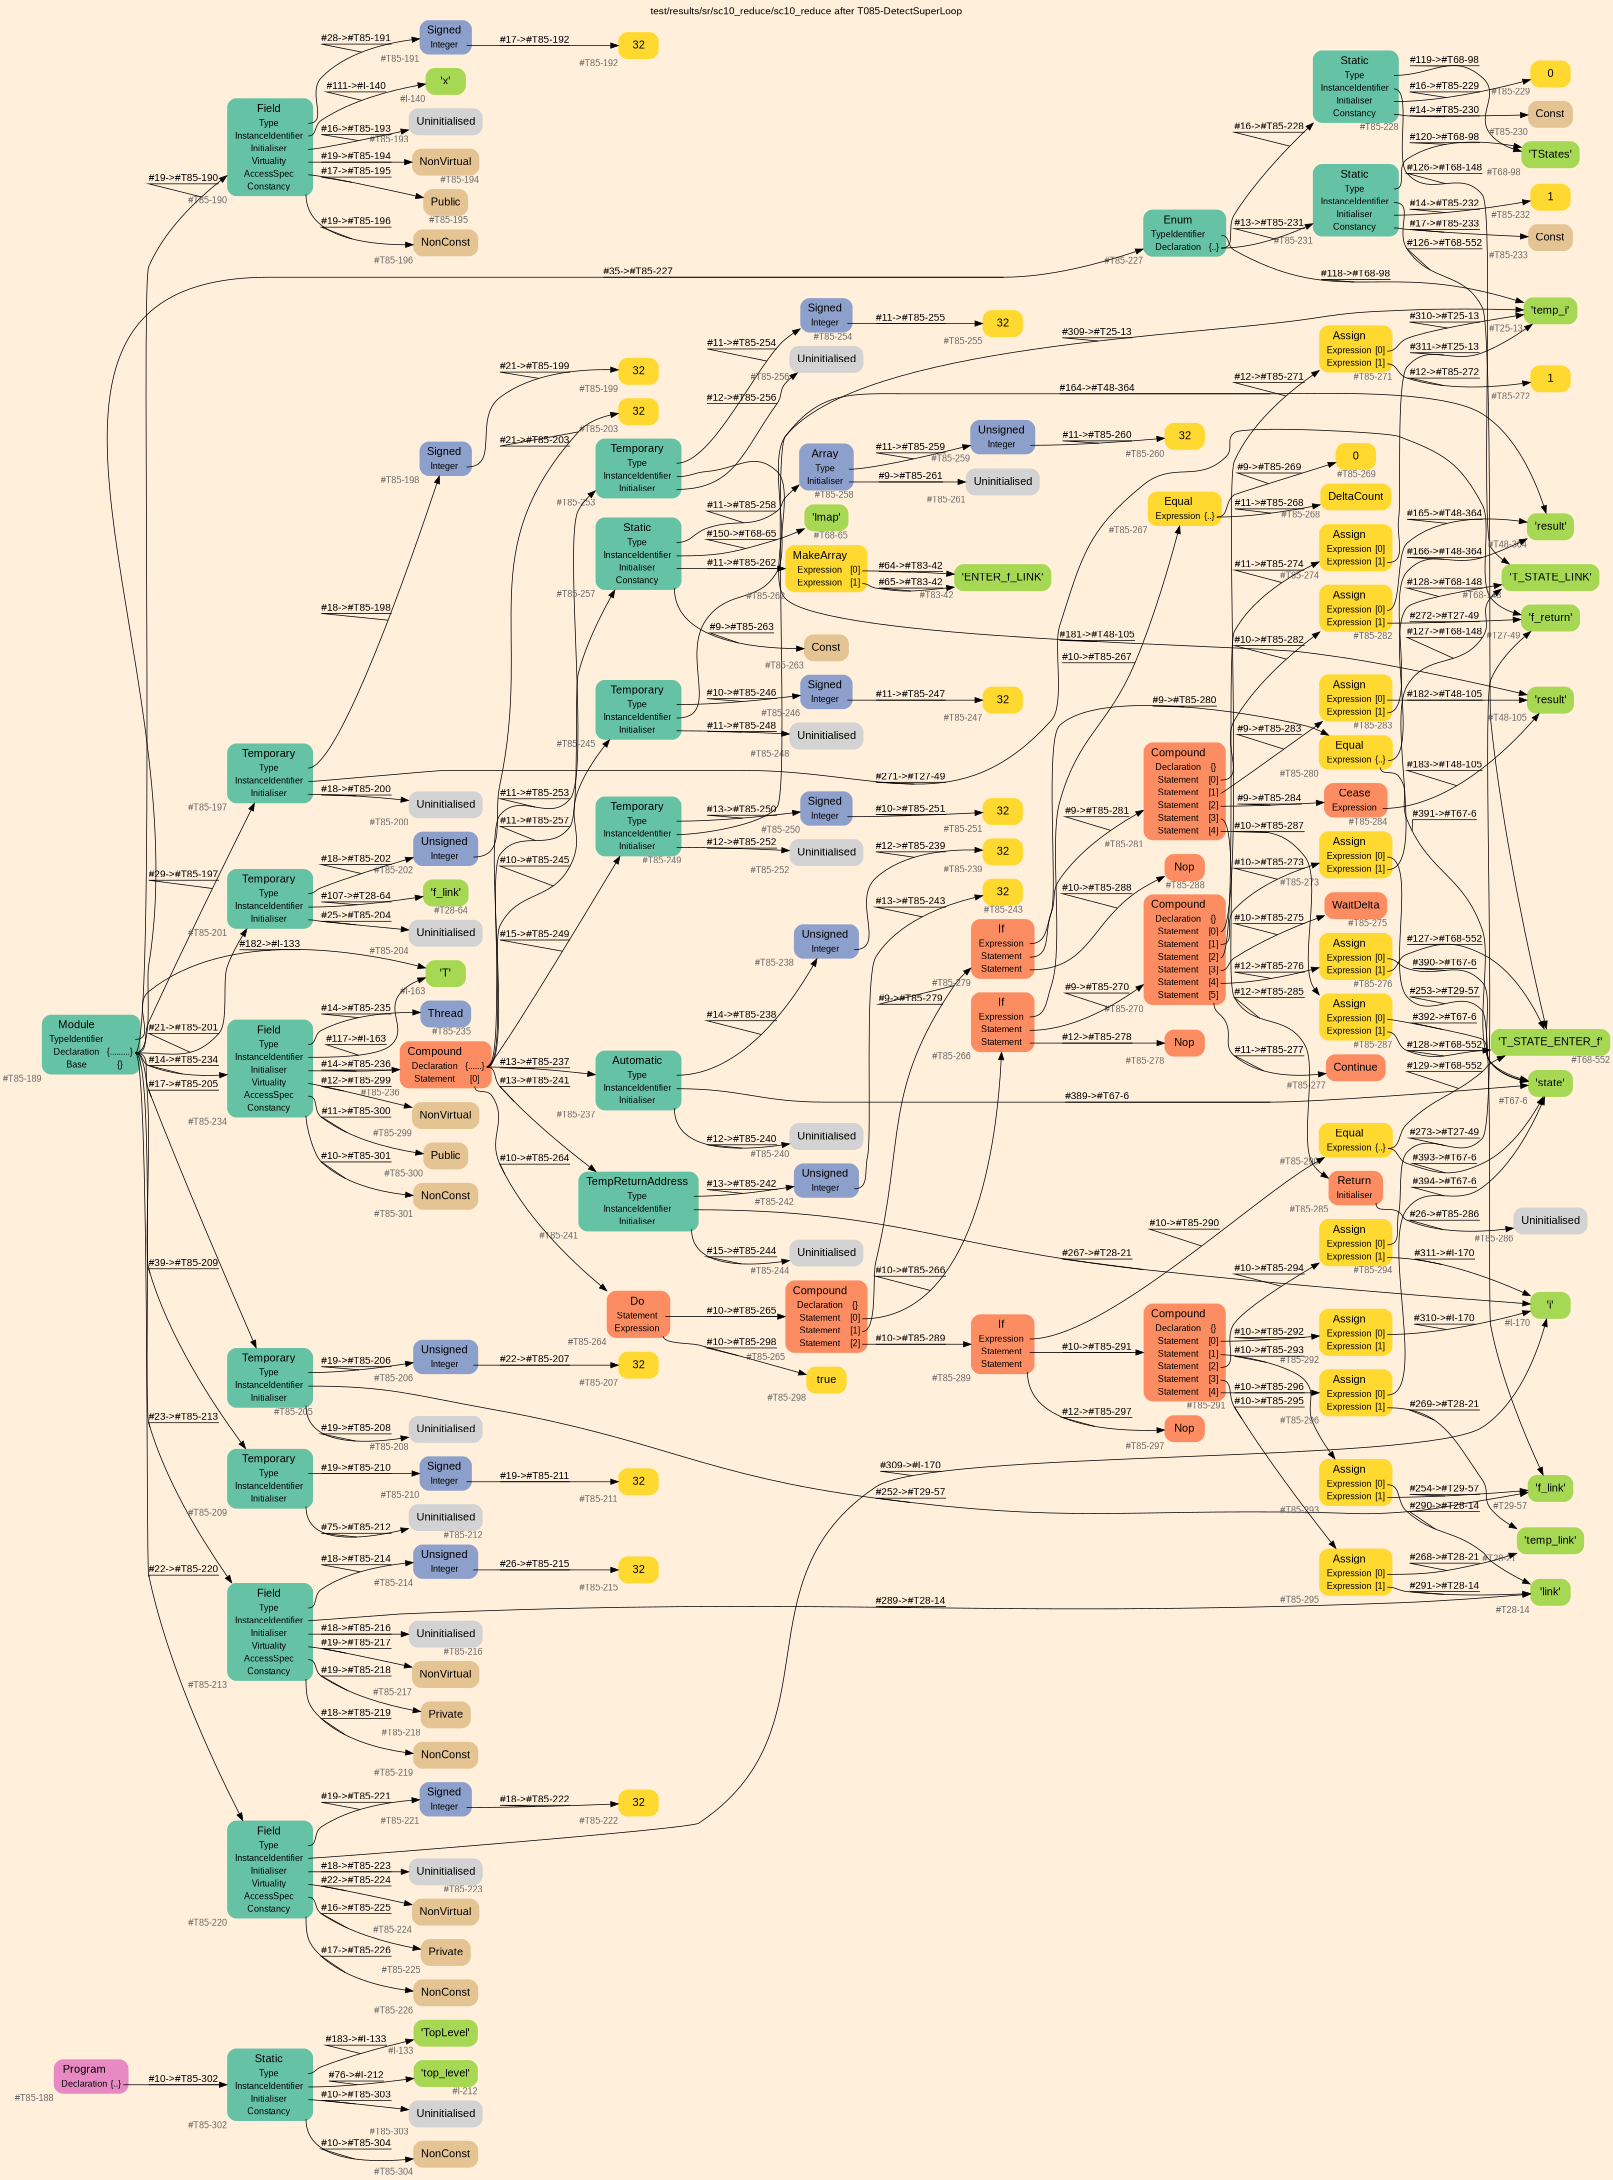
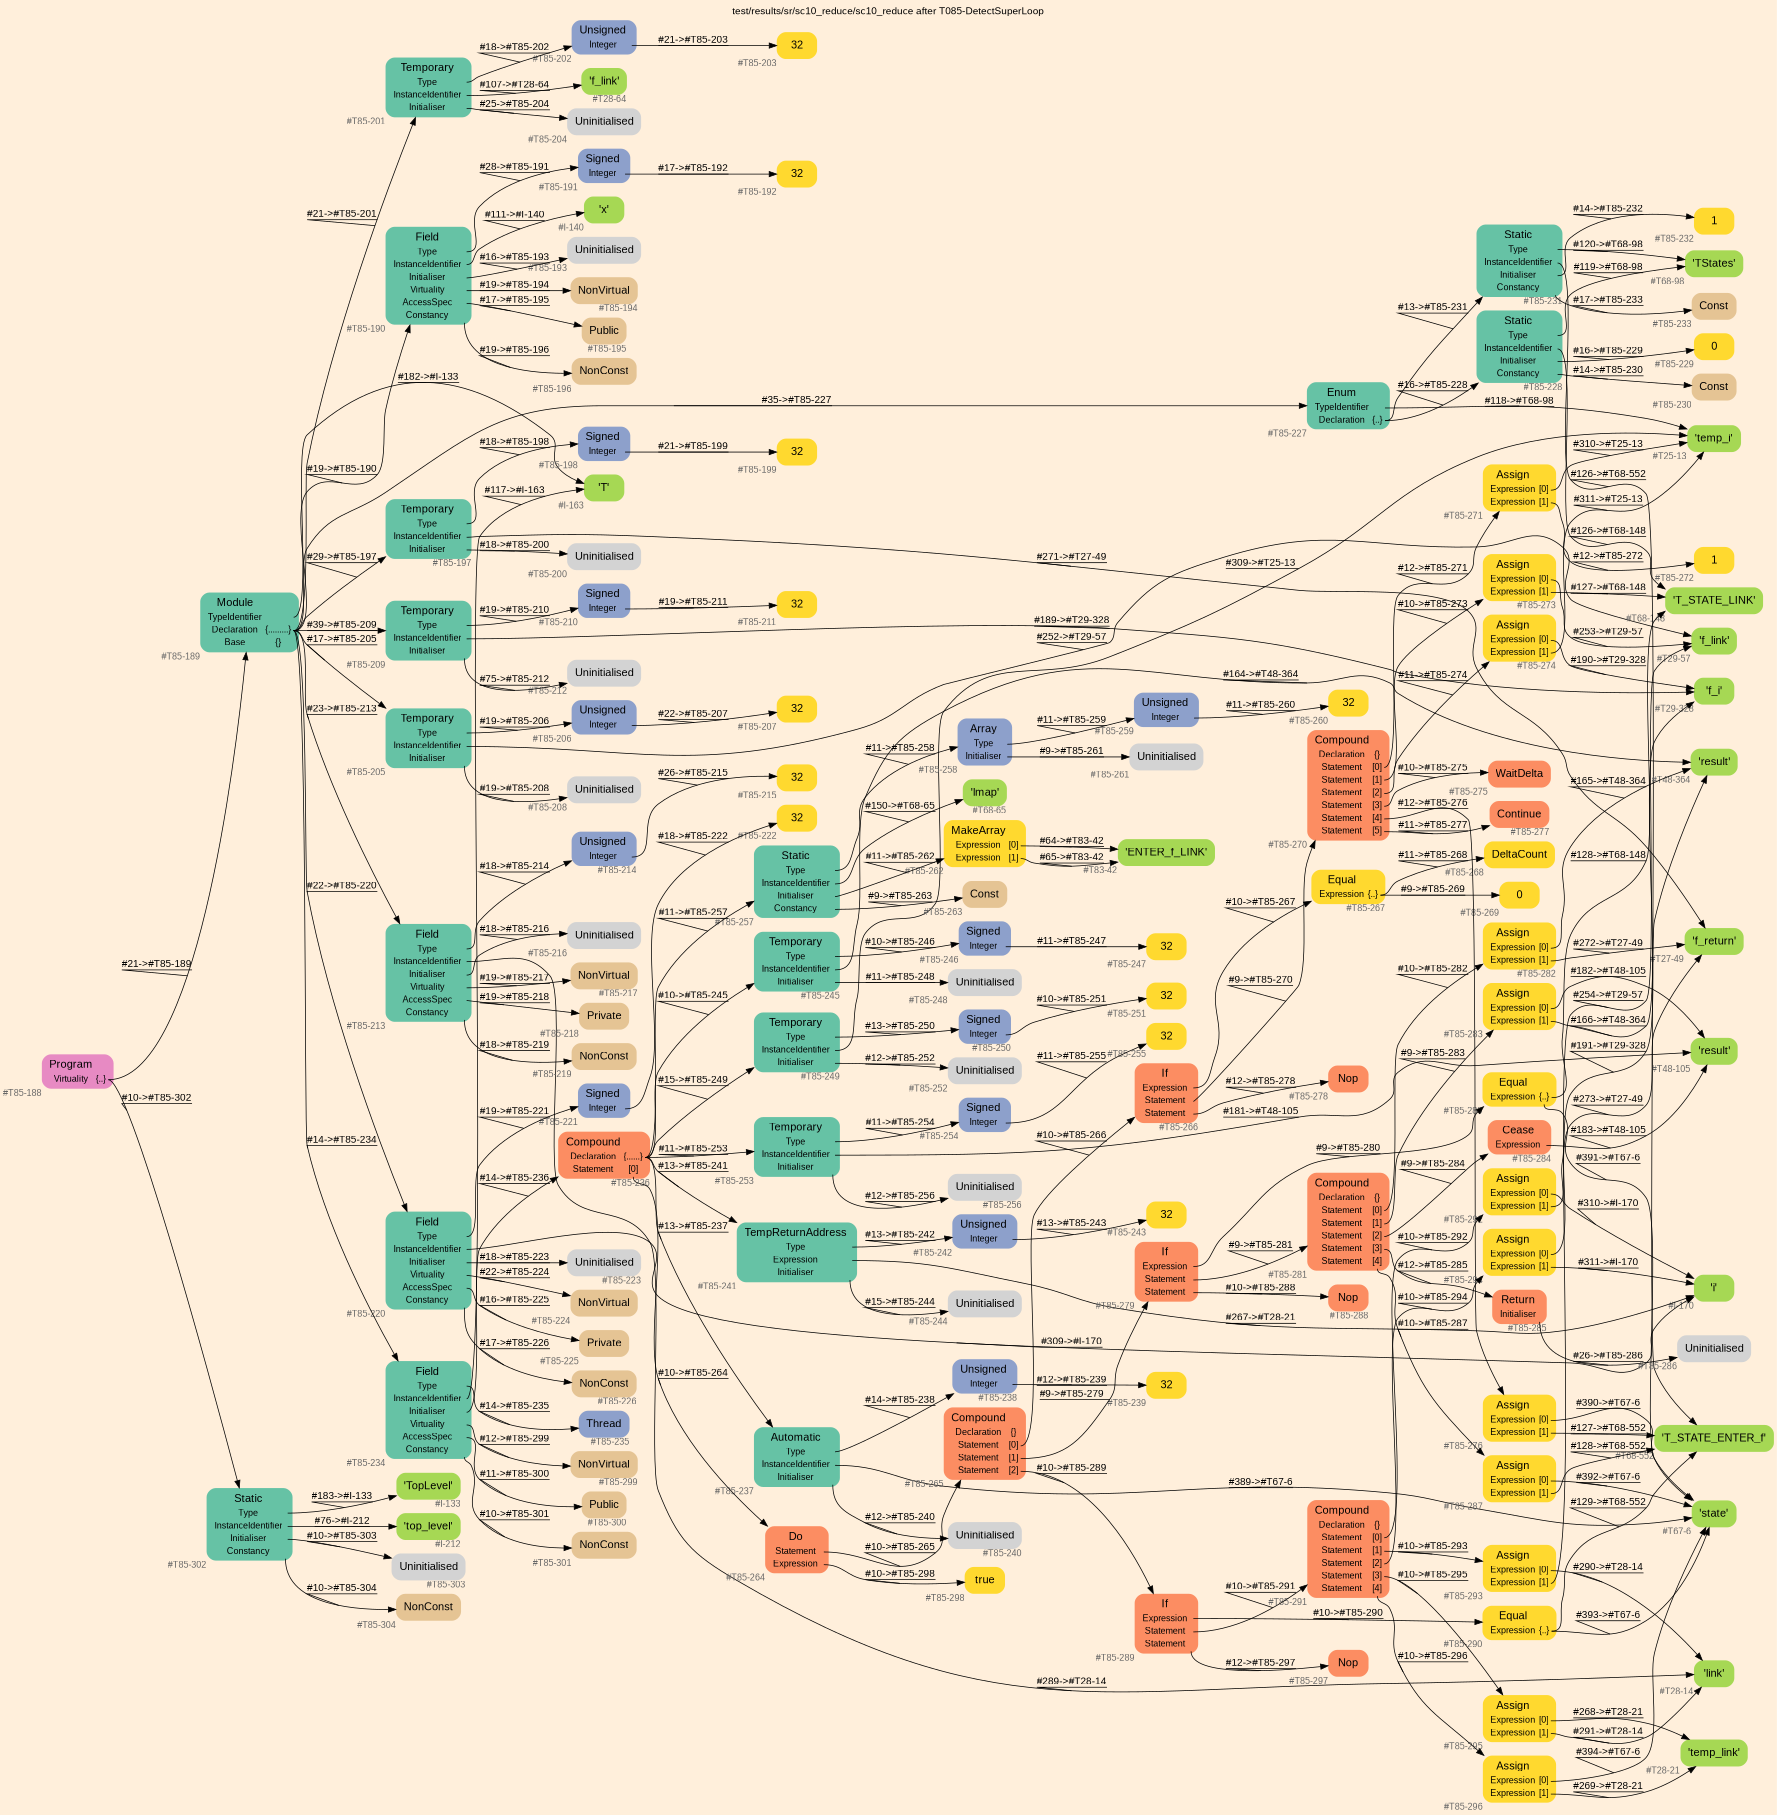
none -> (1714, 691)
none -> (211, 886)
(637, 1209) -> (796, 1260)
(84, 2084) -> (71, 1079)
